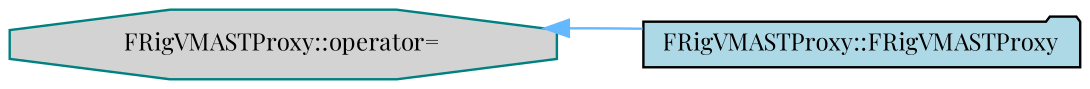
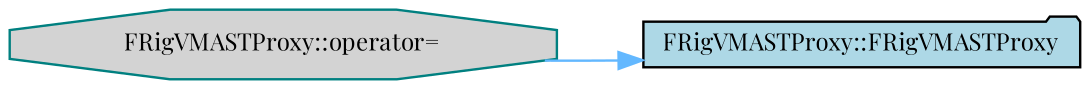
(606, 28) -> (582, 61)
